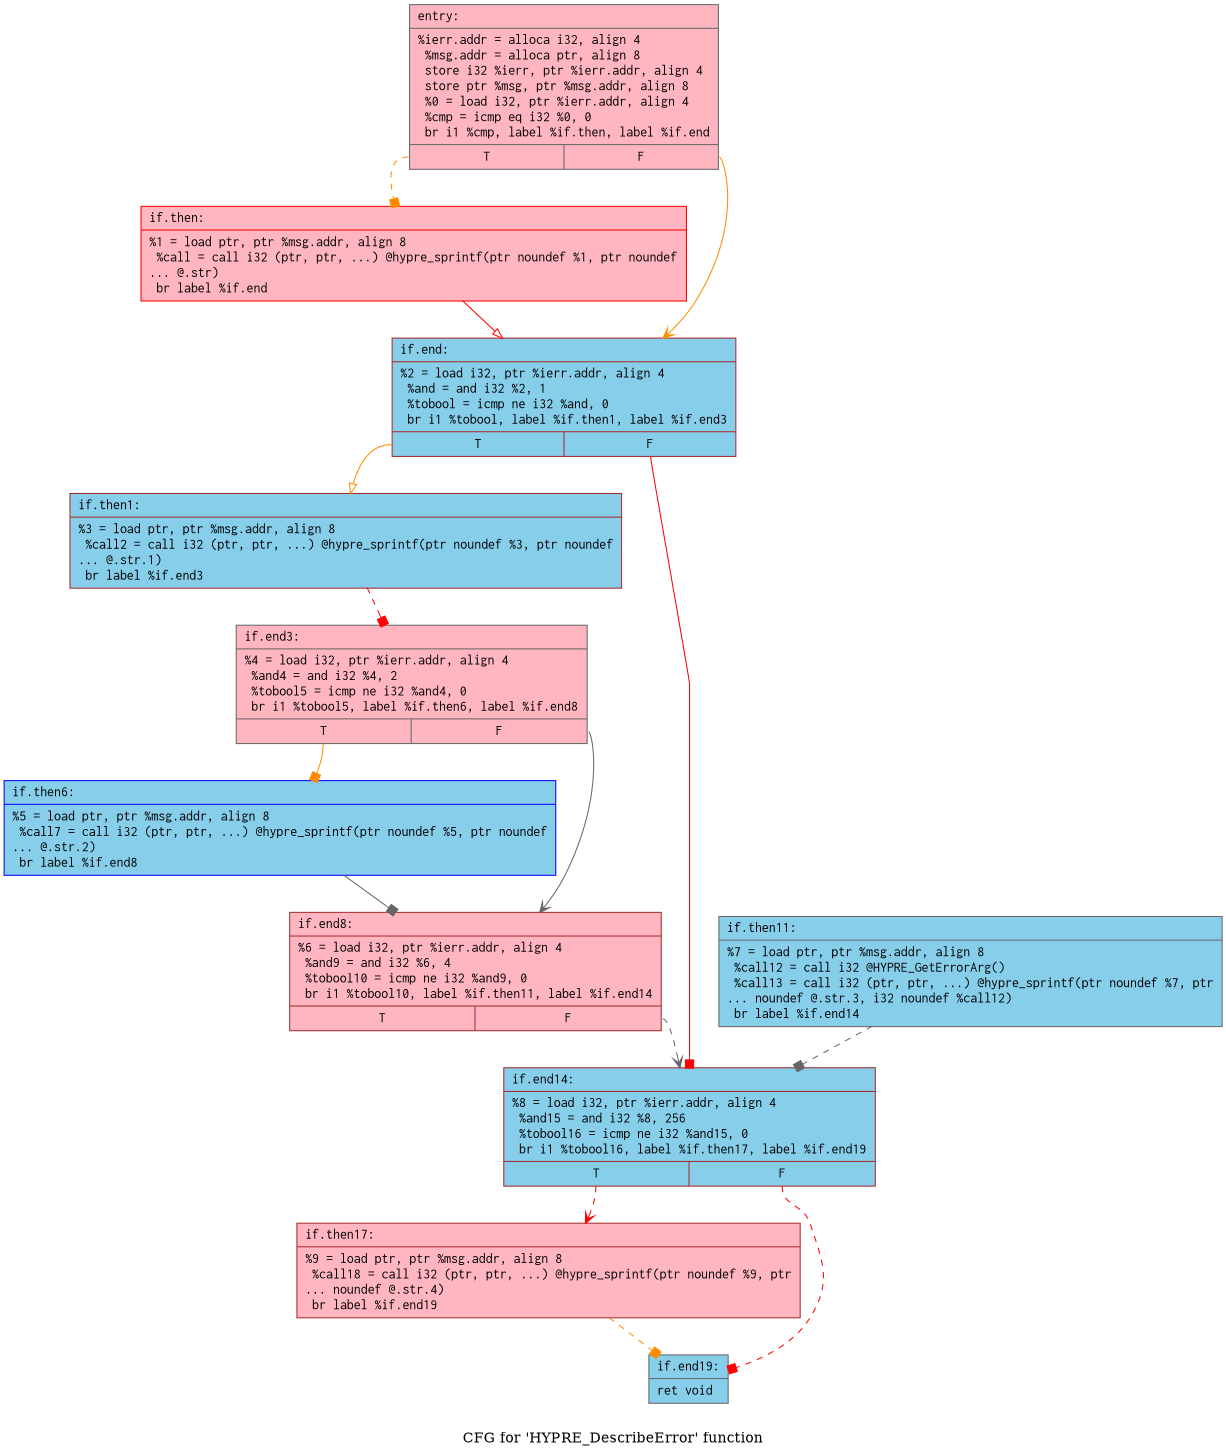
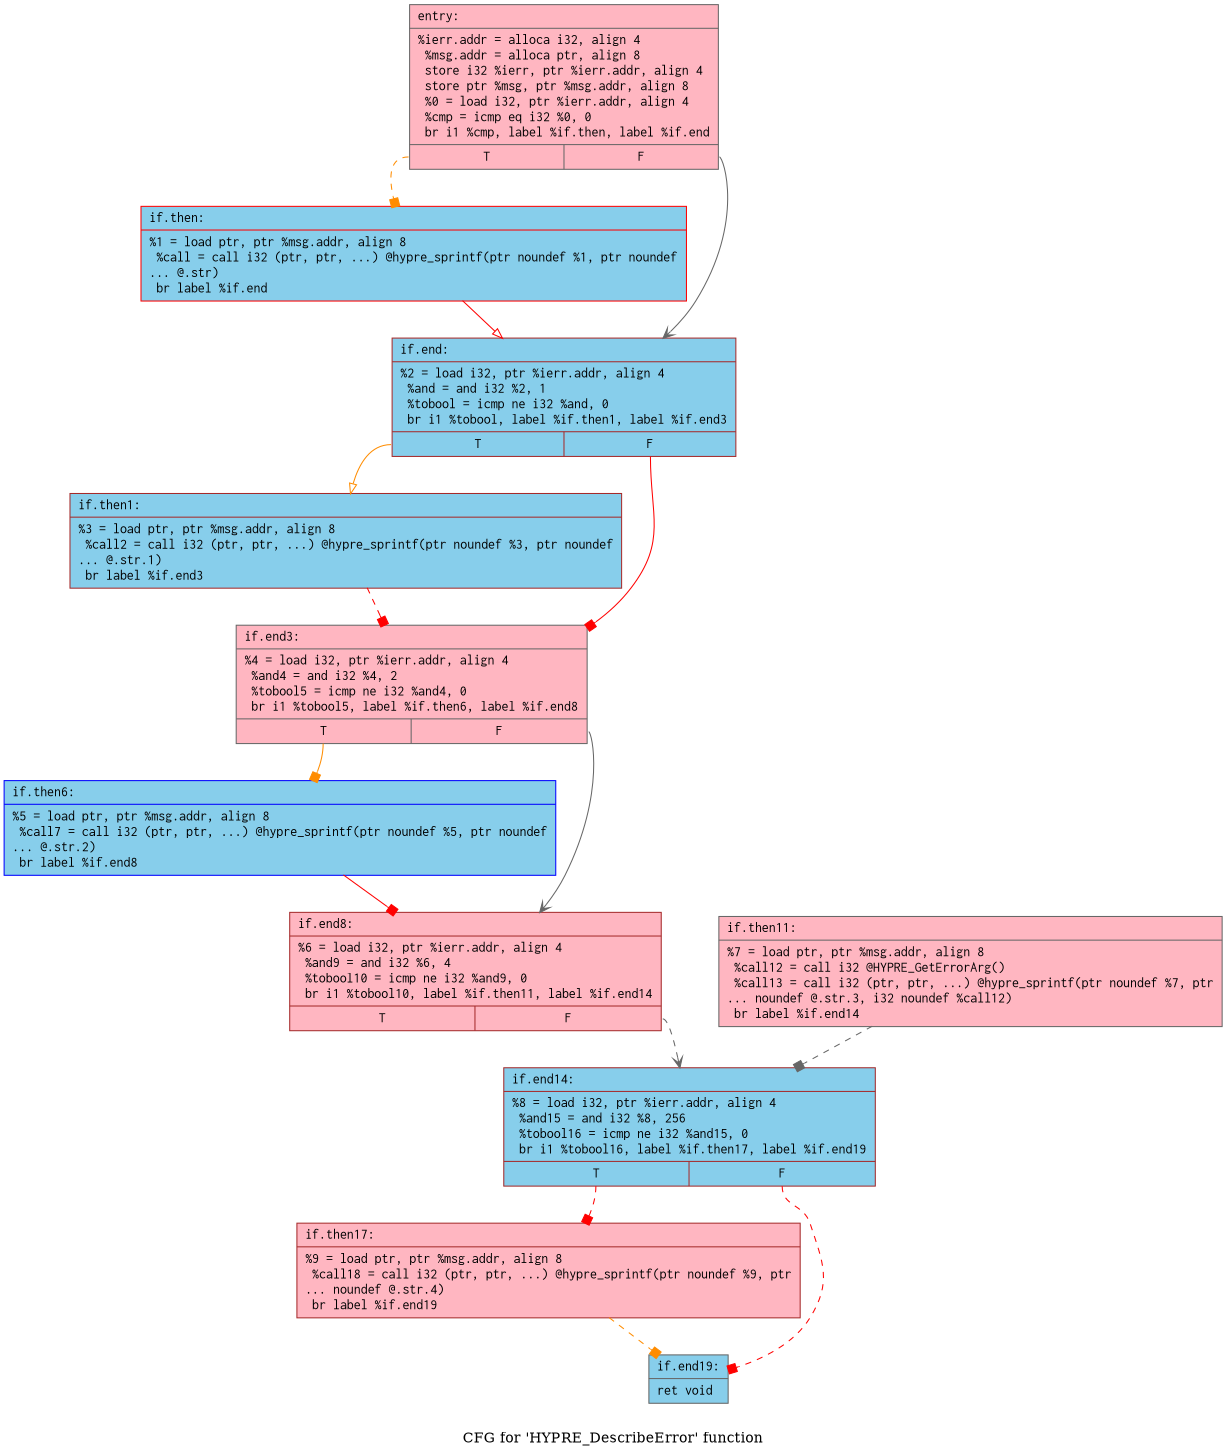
(719, 250) -> (719, 250)
(414, 254) -> (414, 254)
(690, 755) -> (651, 549)
(365, 891) -> (365, 891)
(971, 972) -> (971, 972)
(594, 1200) -> (594, 1200)
